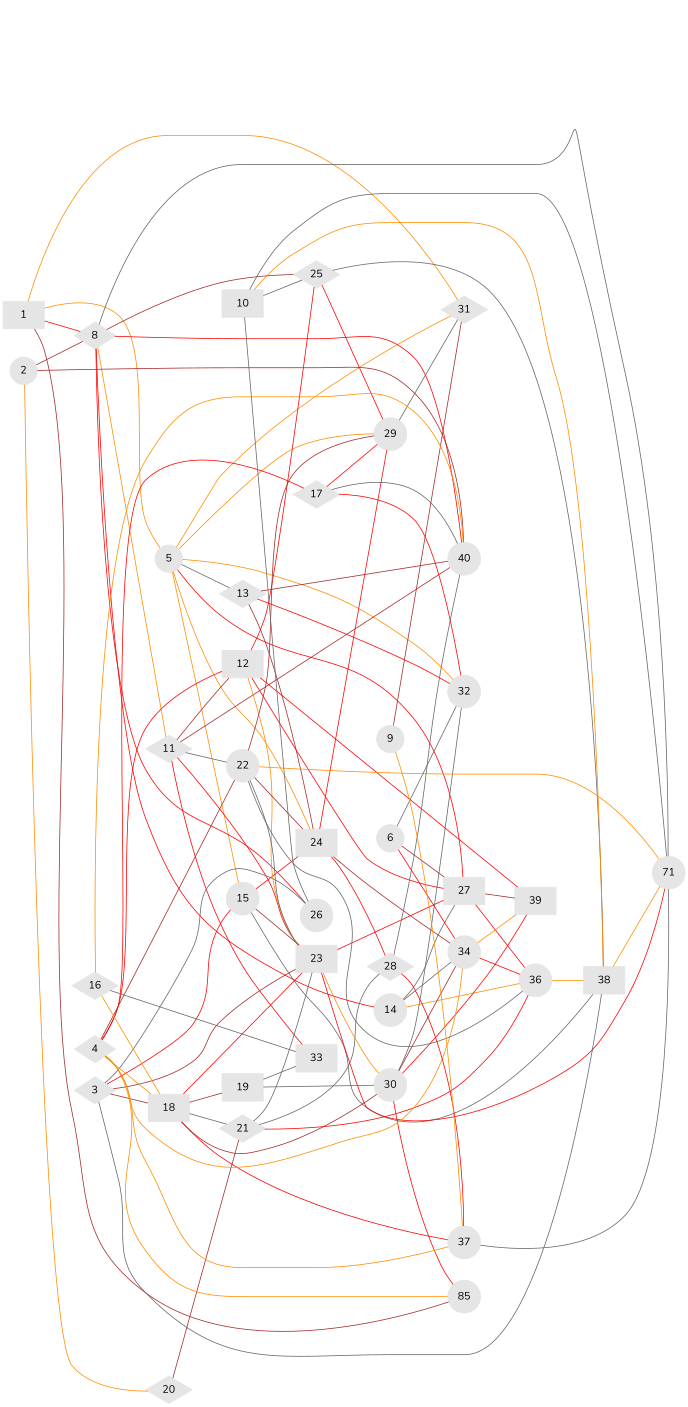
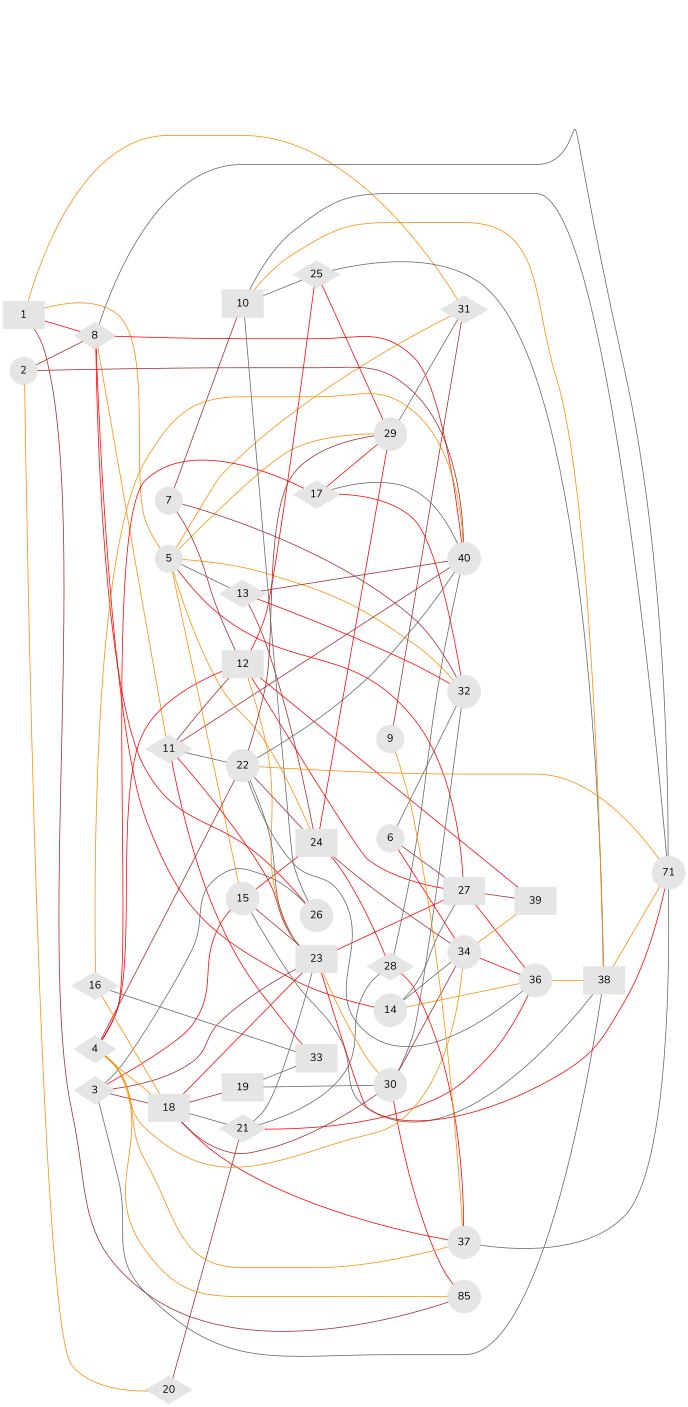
(197, 290) -> none
none -> (169, 501)
none -> (363, 682)
(466, 1002) -> none
